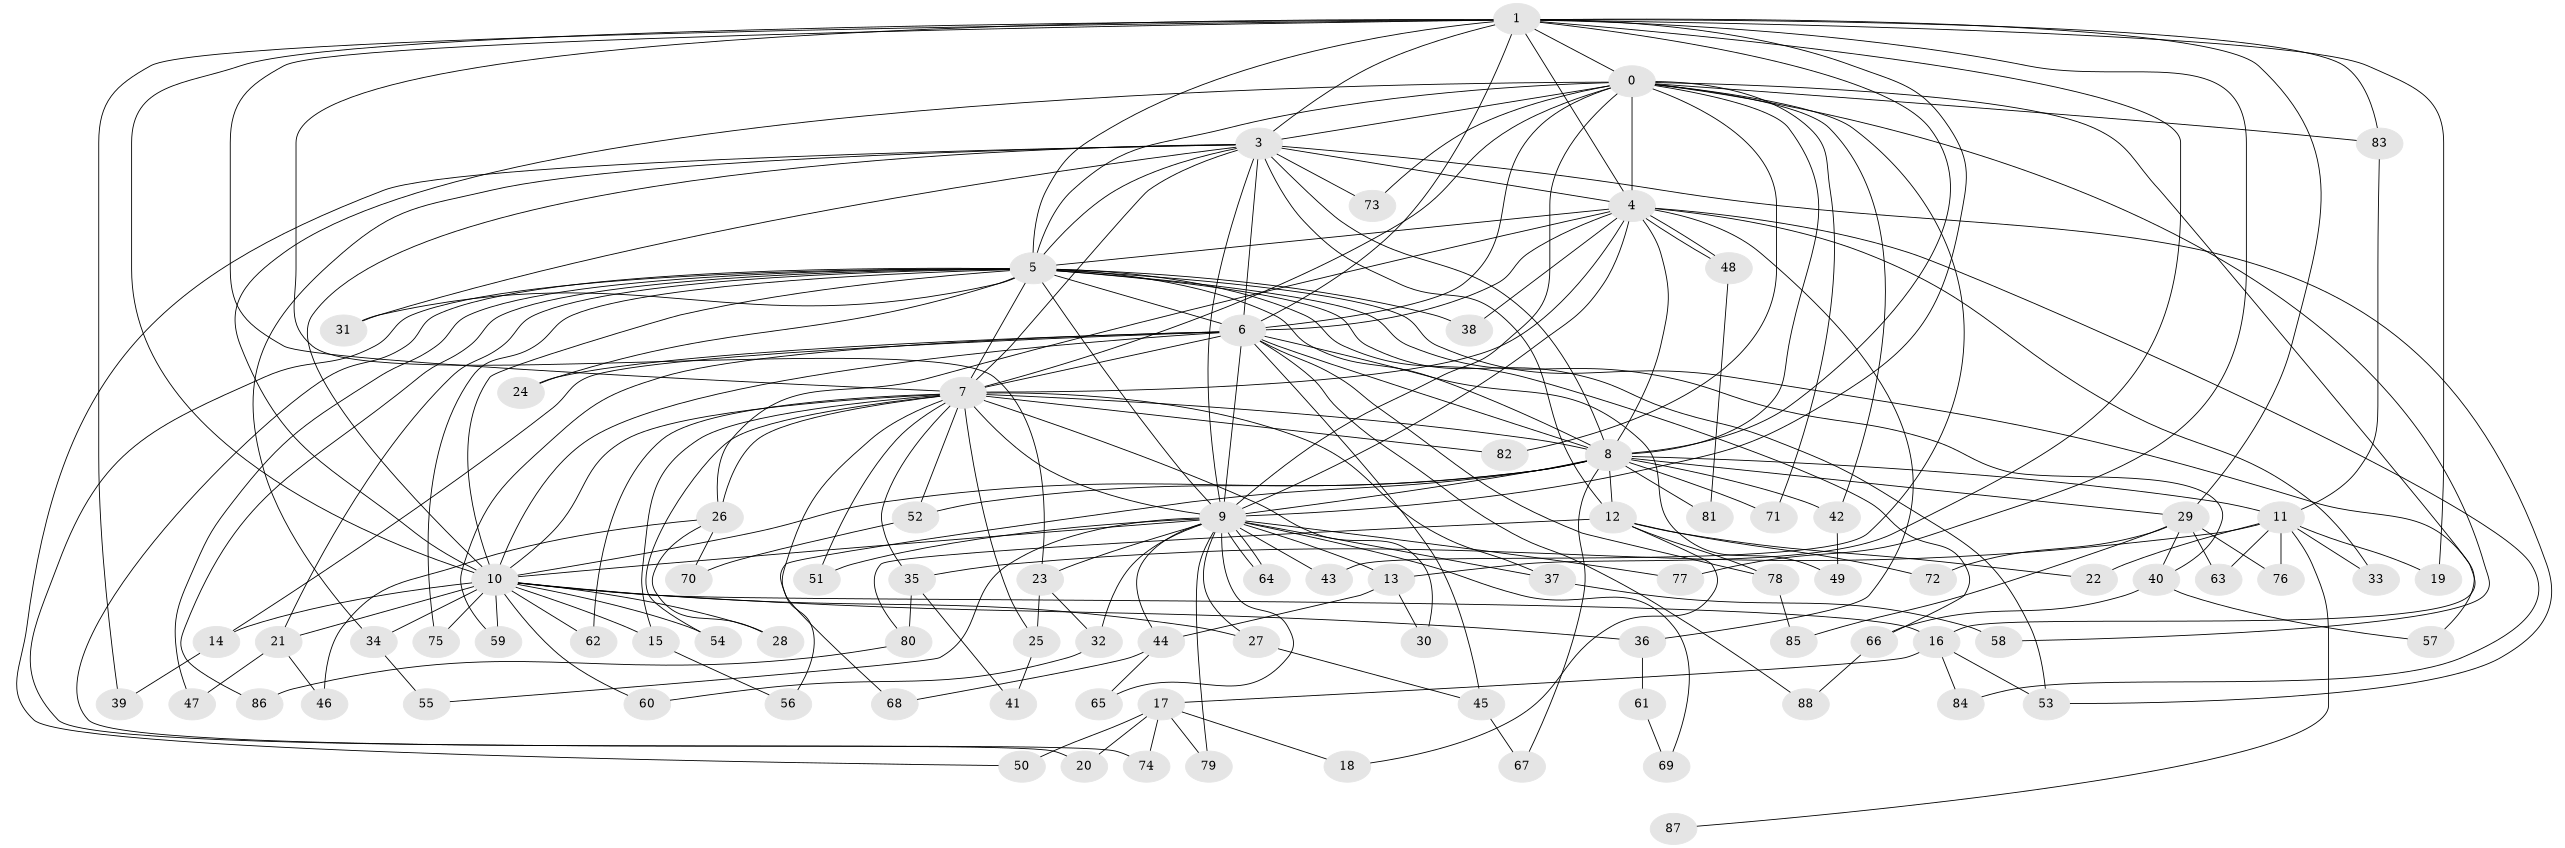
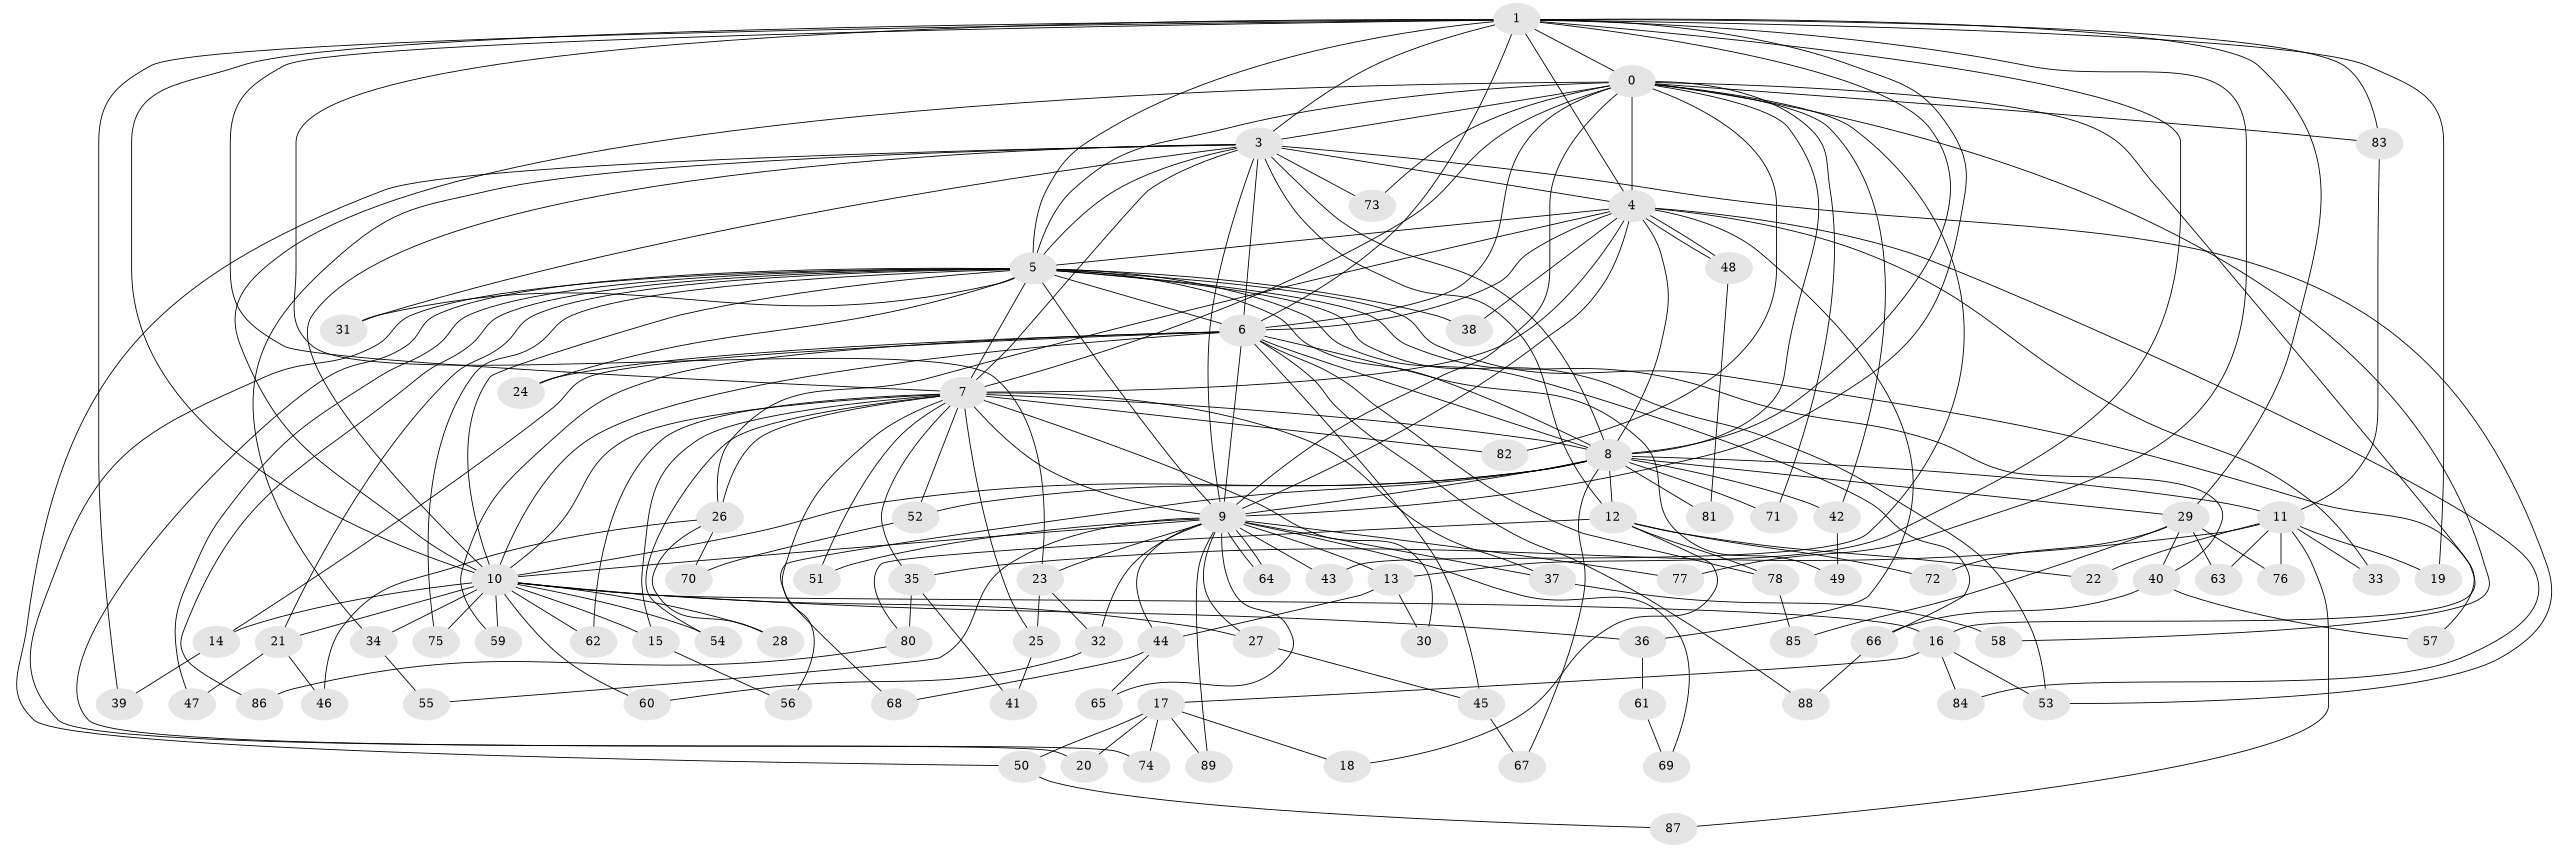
(1109, 360) -> none
(1209, 767) -> (1209, 767)
none -> (1343, 814)
